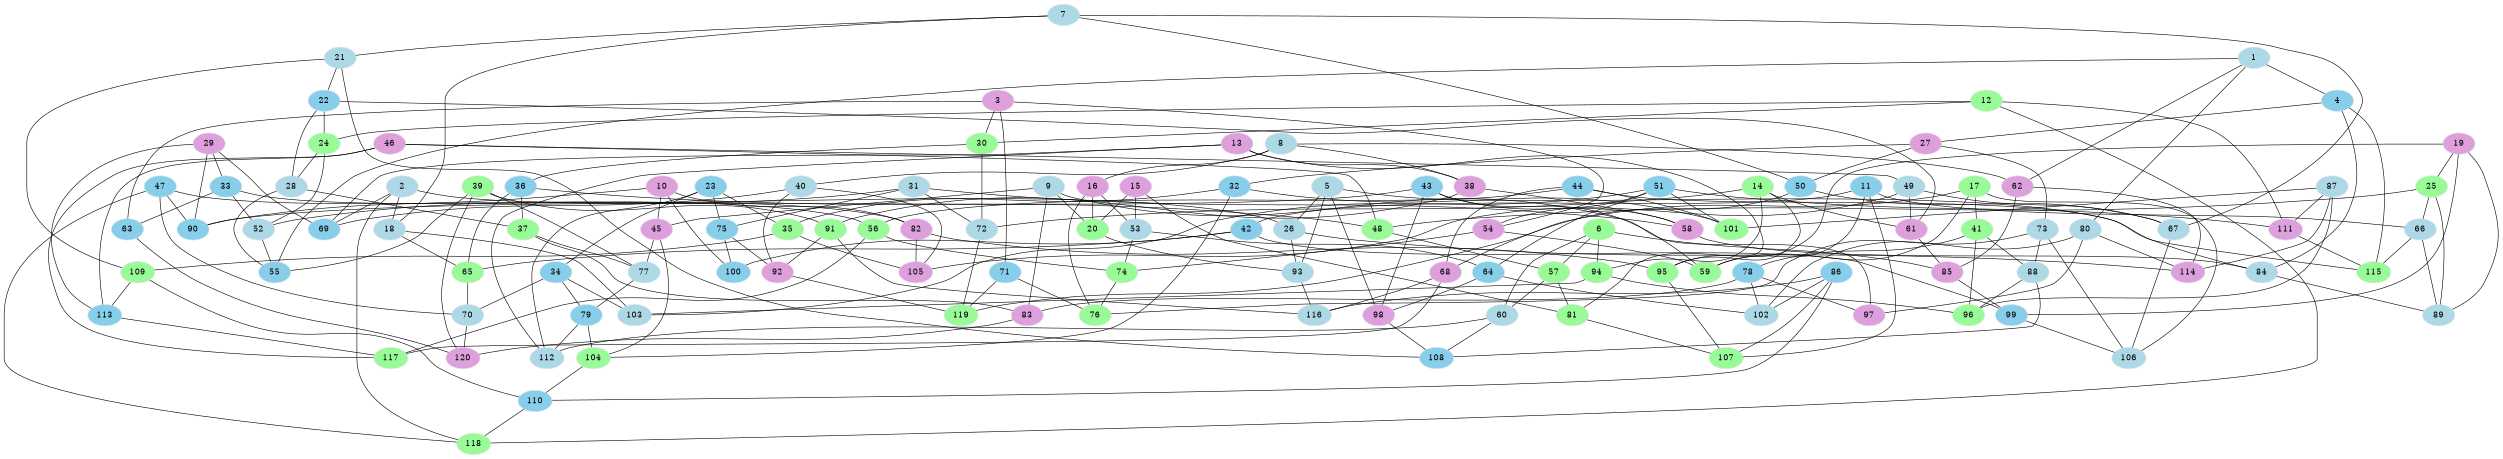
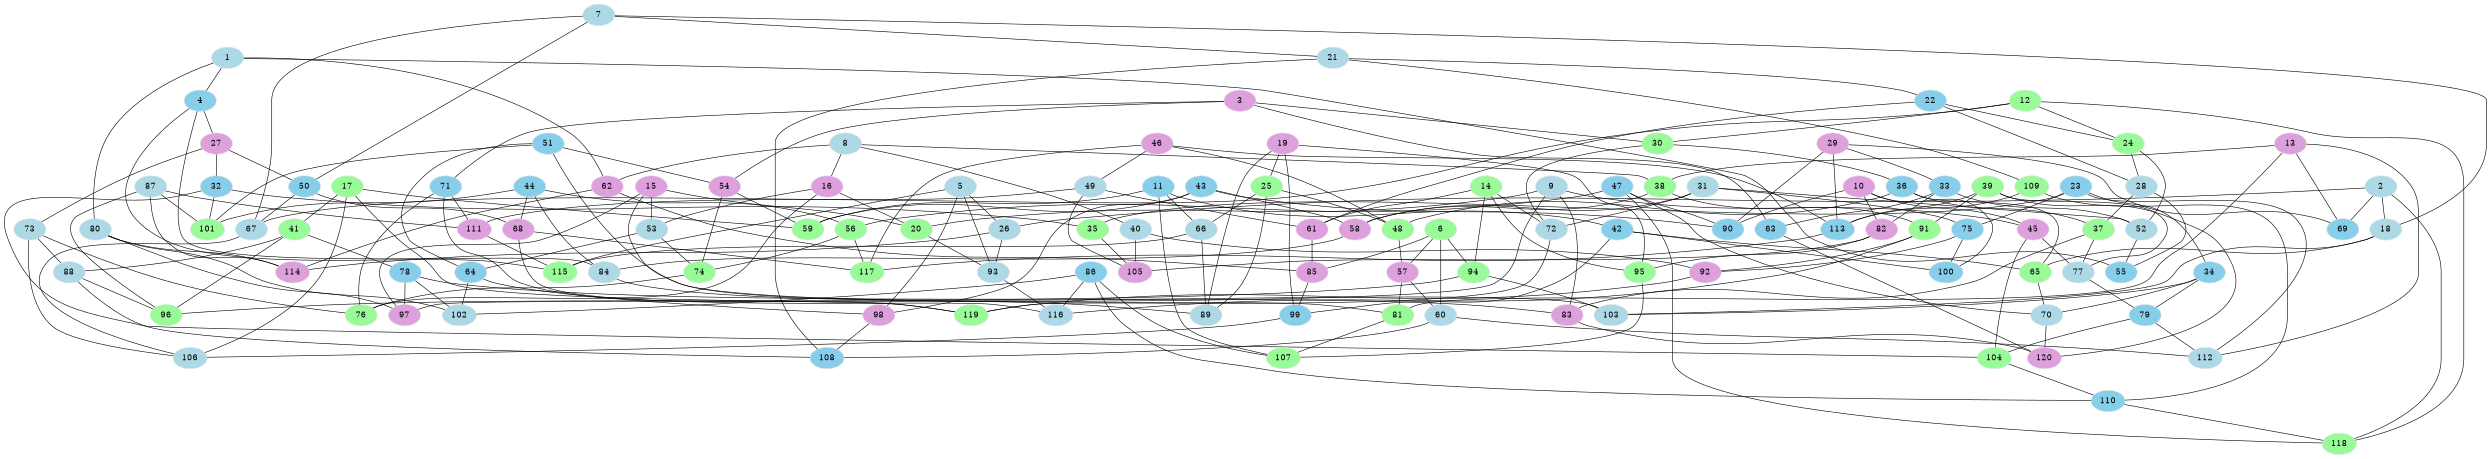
(1470, 186) -> (1660, 186)
(562, 205) -> none
(1972, 209) -> (460, 208)
none -> (490, 244)
(387, 250) -> (1913, 208)
(464, 256) -> none
(1554, 272) -> (1403, 272)
